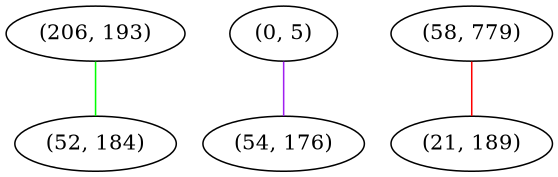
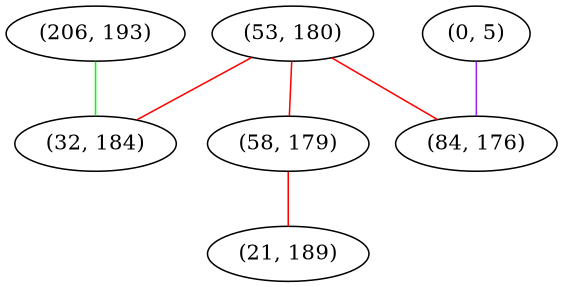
none -> (293, 34)
(472, 34) -> (288, 144)
(96, 144) -> (96, 144)
(284, 144) -> (476, 144)
